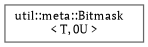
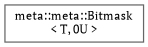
(74, 24) -> (74, 24)
